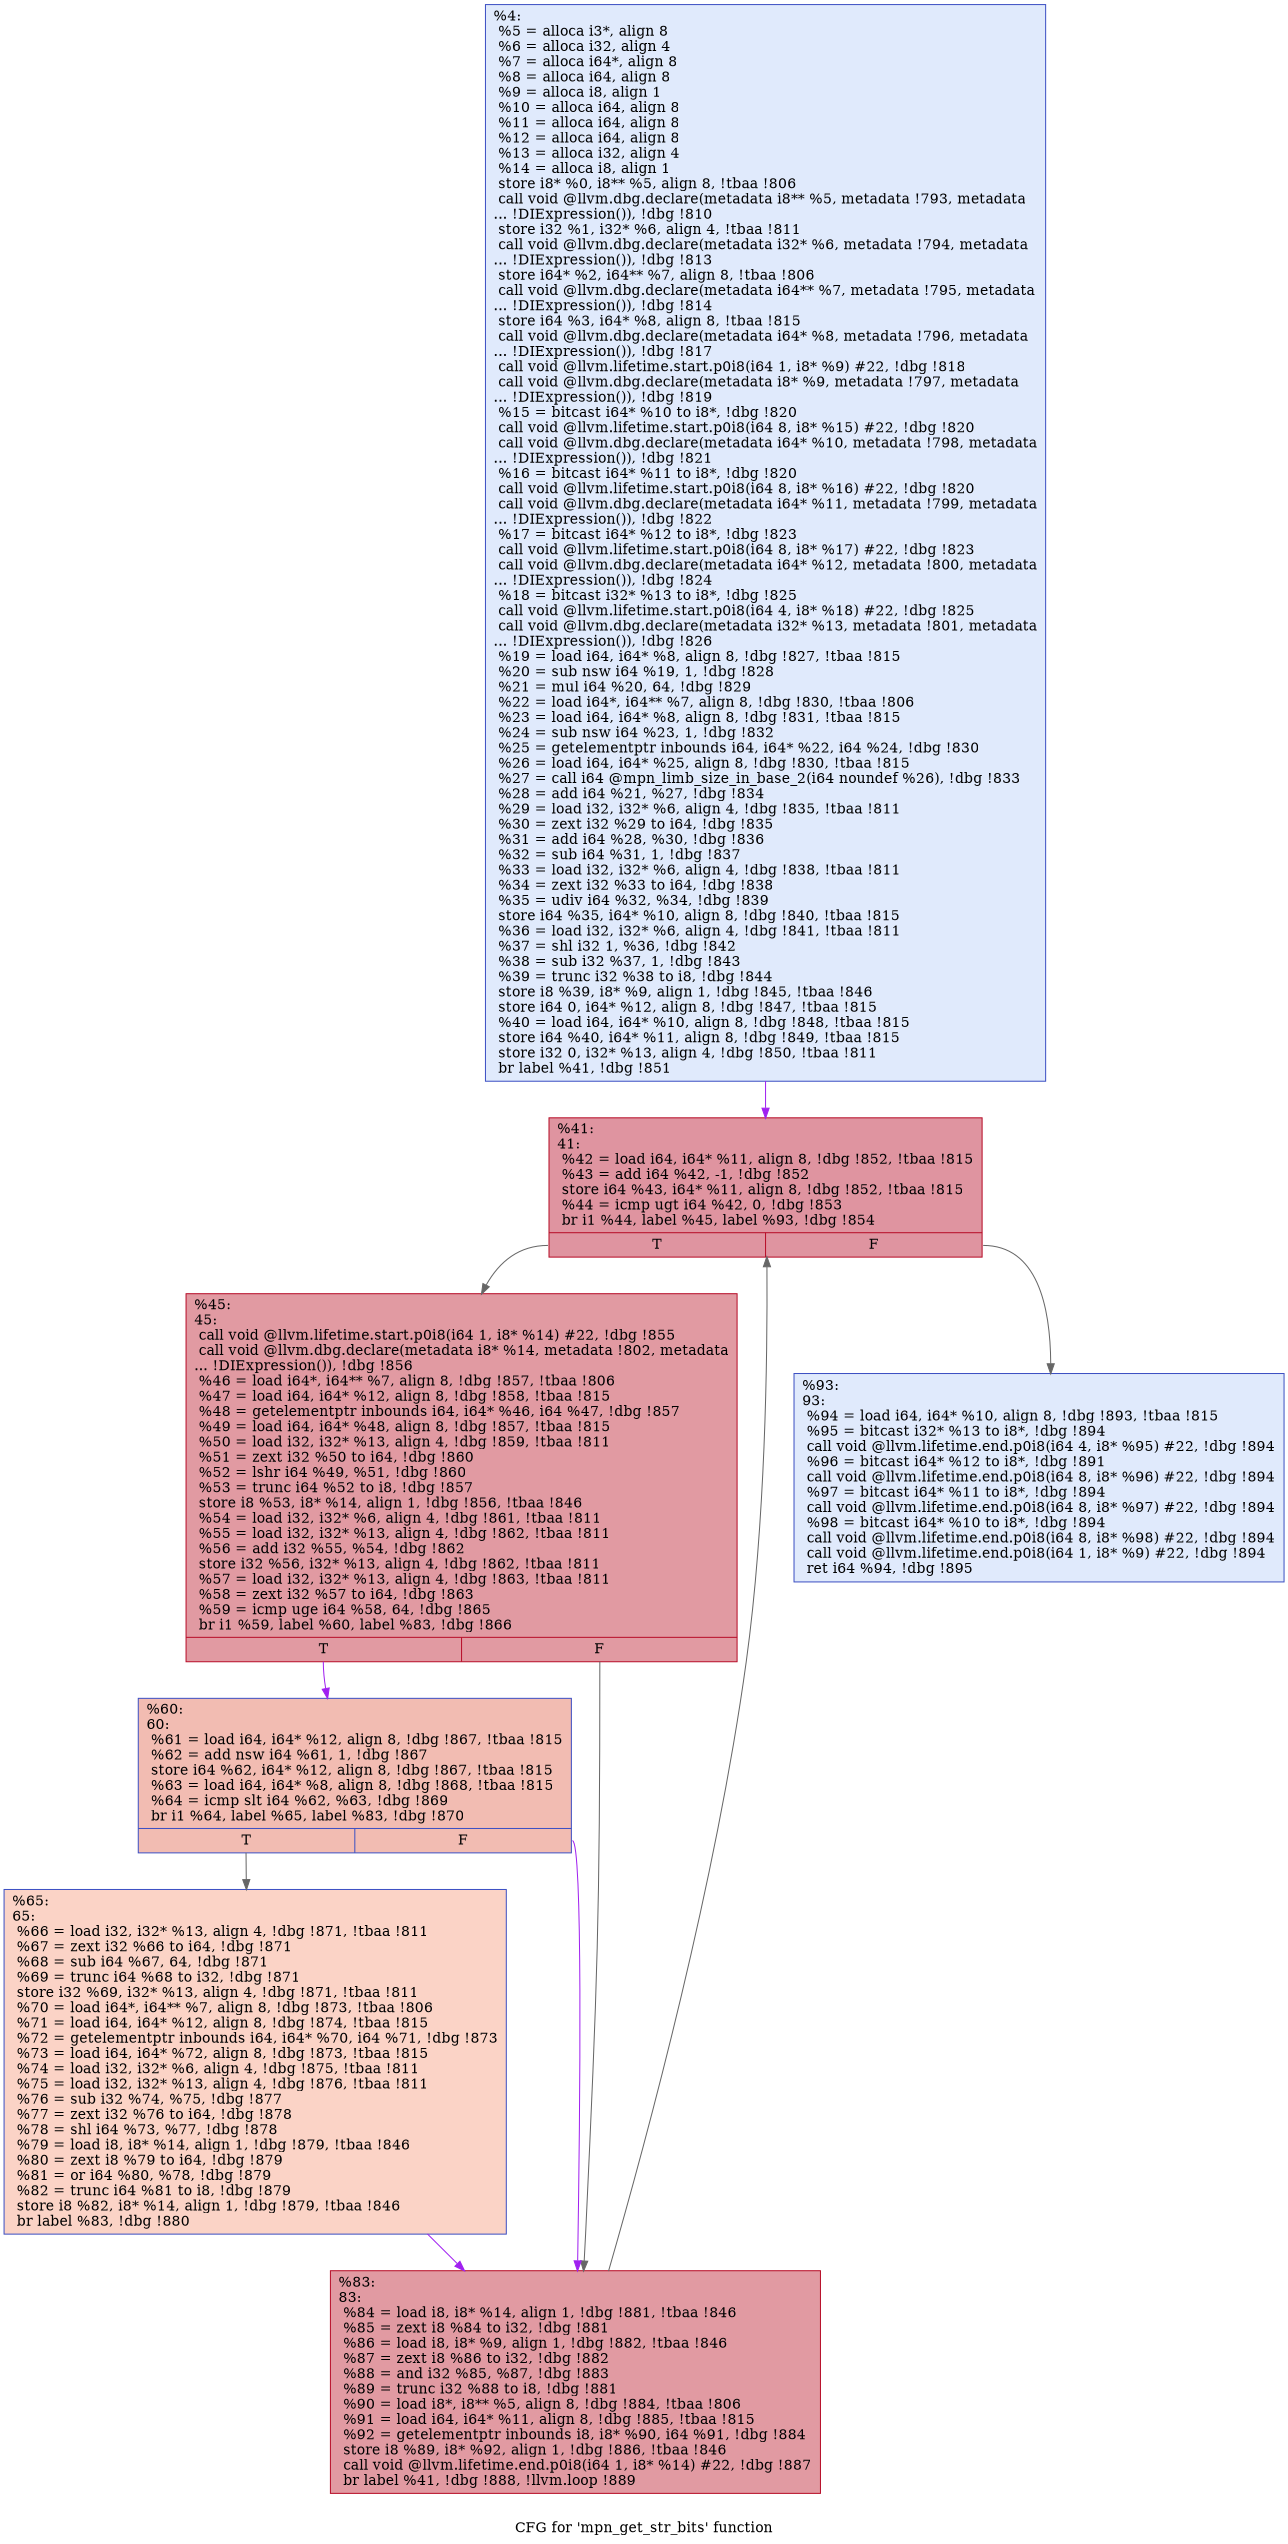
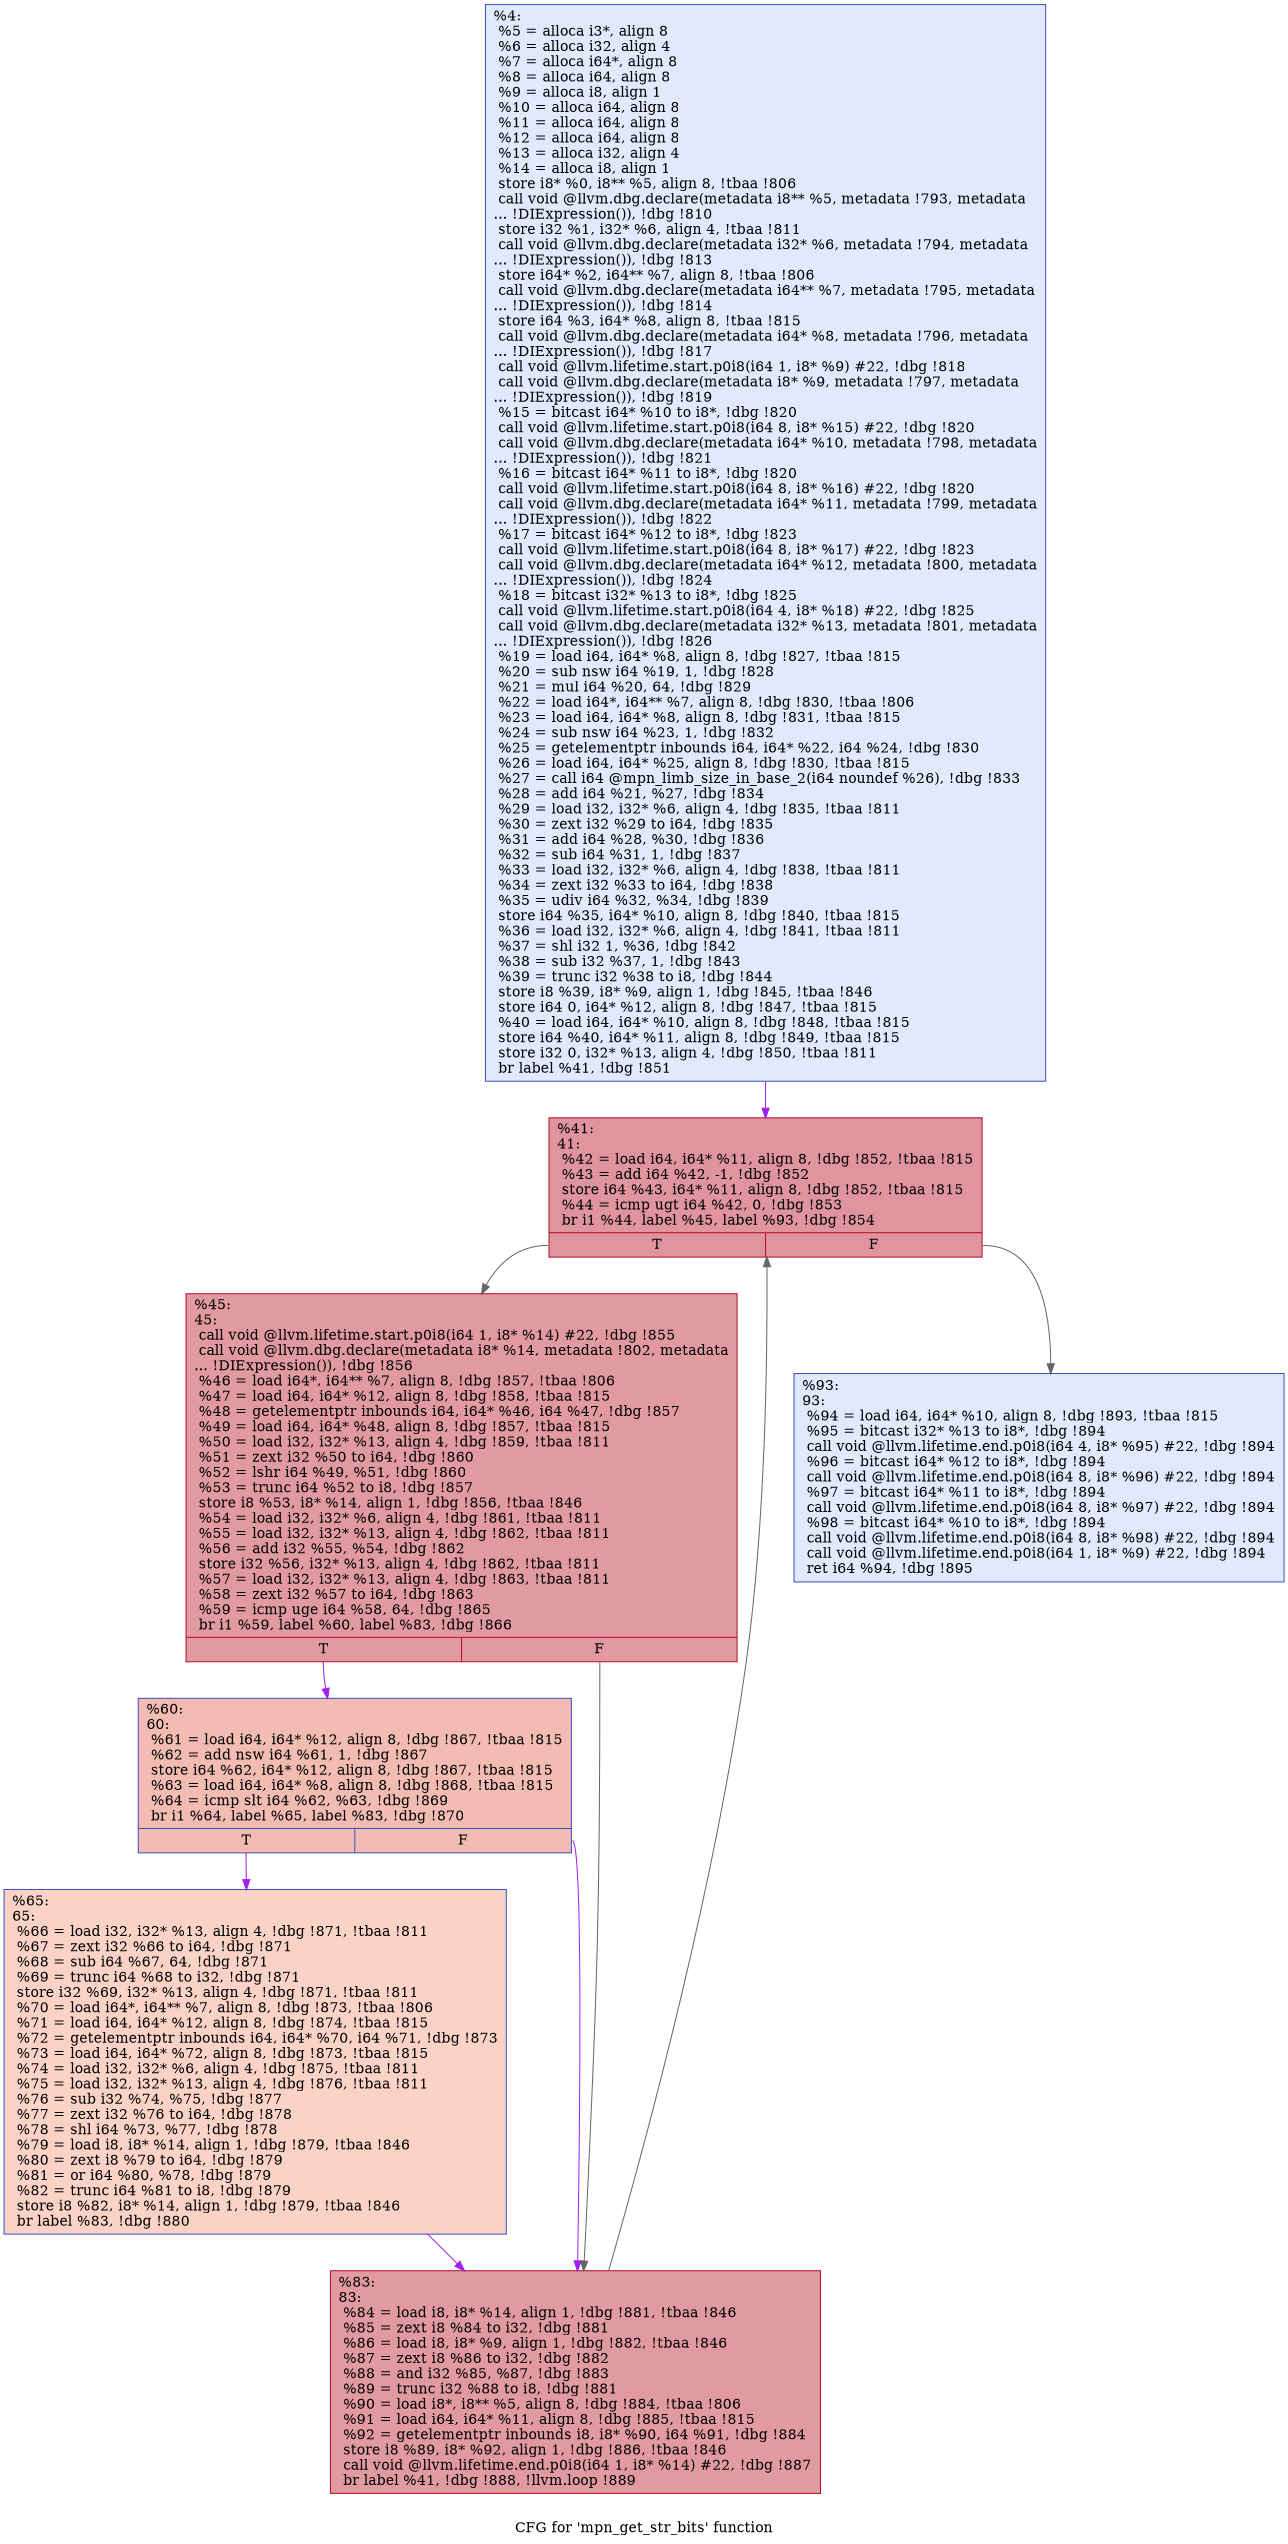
(954, 1462) -> (954, 1462)
(246, 1866) -> (246, 1866)
